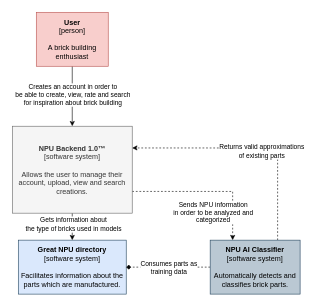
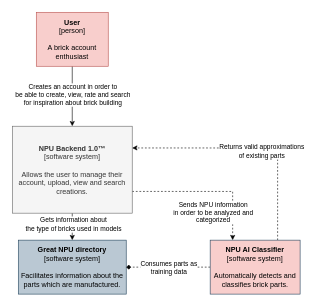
(72, 39) -> (72, 39)
(72, 267) -> (72, 267)
(255, 267) -> (255, 267)
